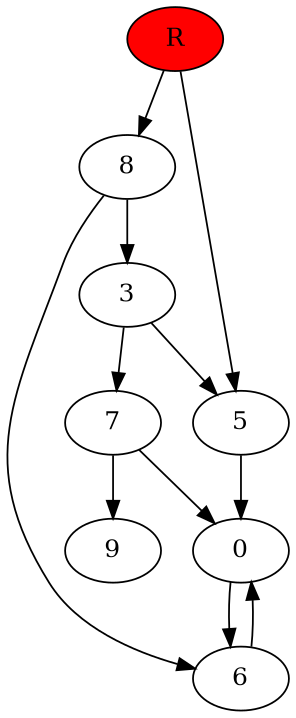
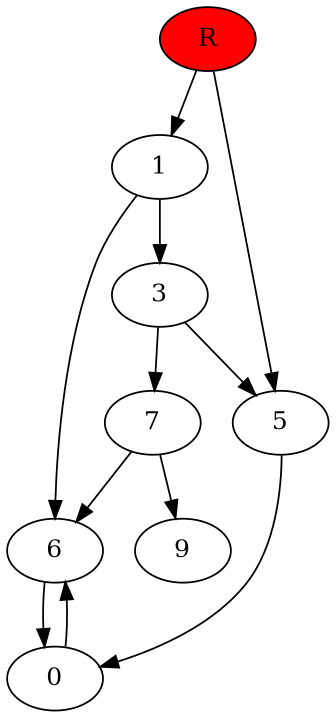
(127, 167) -> (160, 167)
(170, 480) -> (109, 480)
